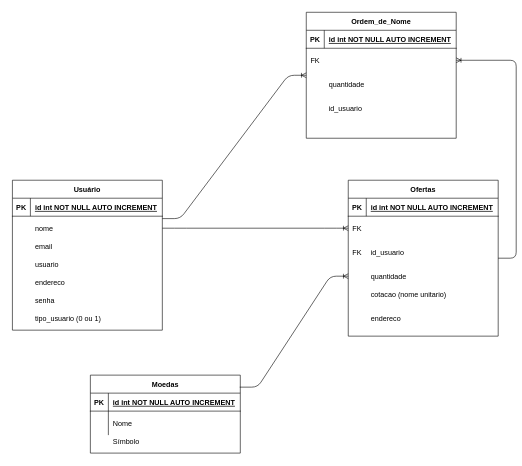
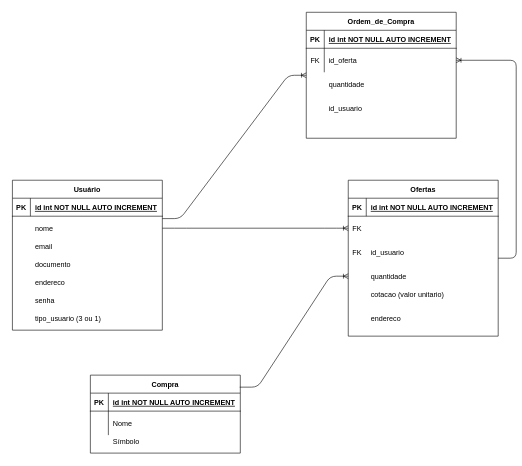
(381, 22) -> (381, 22)
none -> (390, 60)
(48, 265) -> (53, 265)
(413, 295) -> (415, 295)
(72, 319) -> (72, 319)
(165, 385) -> (165, 385)
